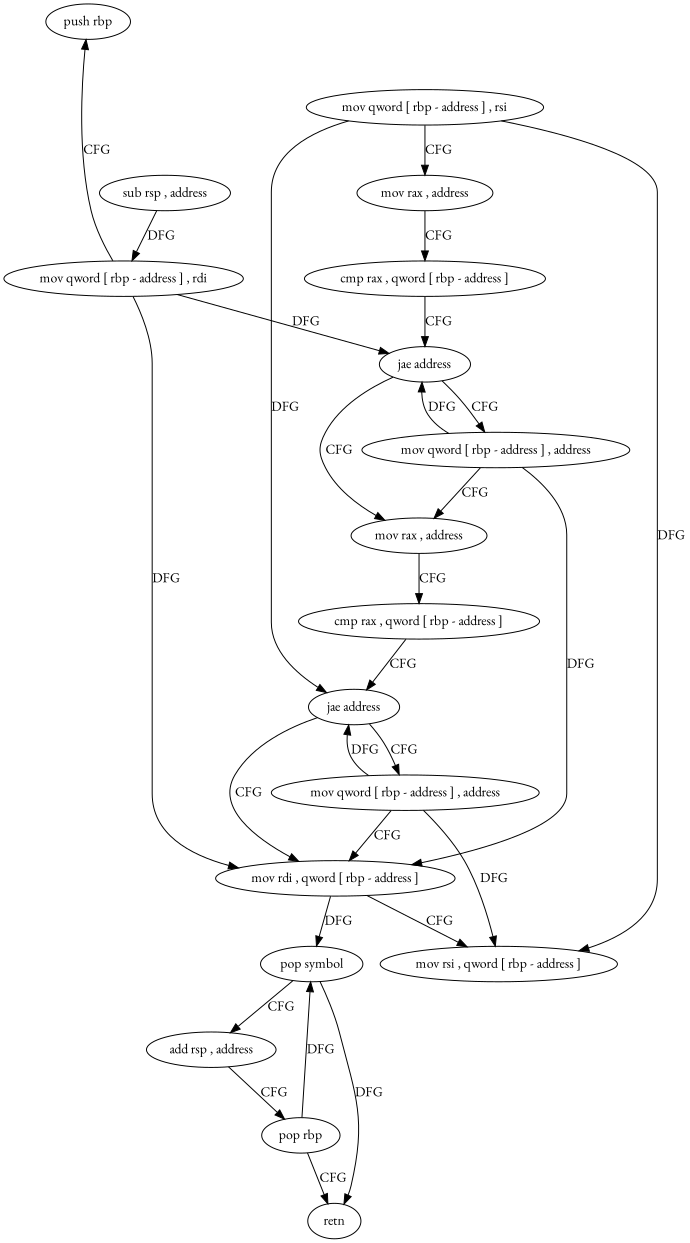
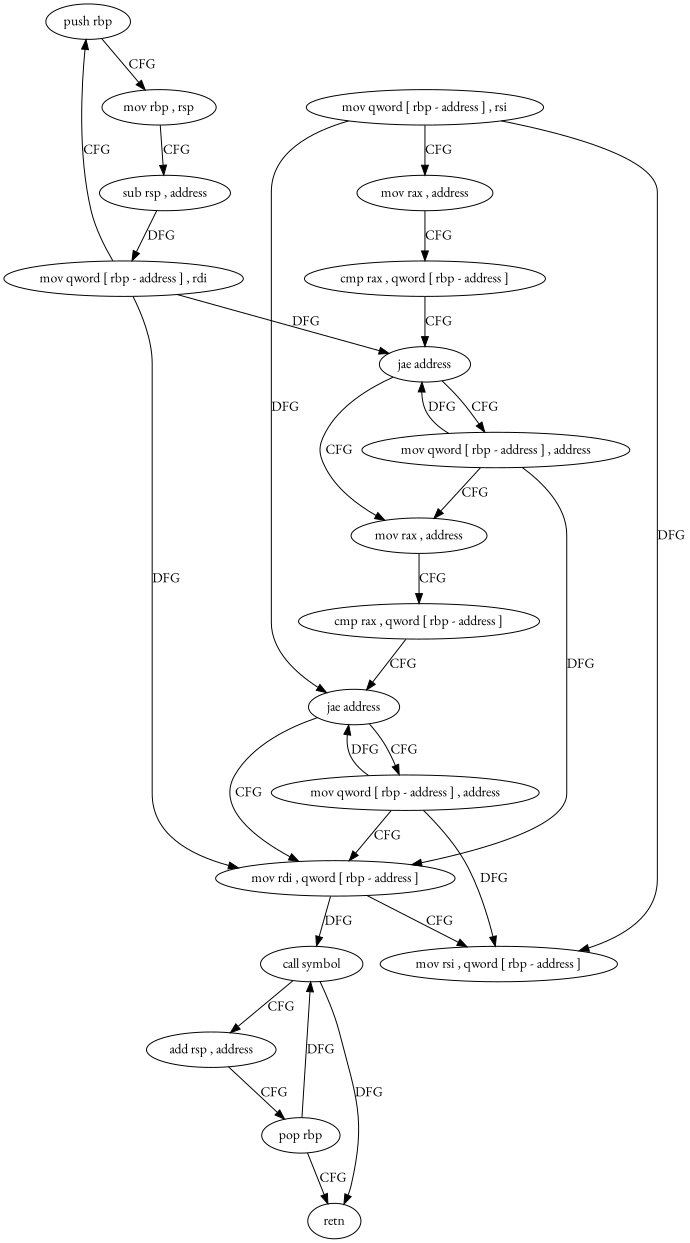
none -> (159, 107)
(312, 964) -> (312, 964)
